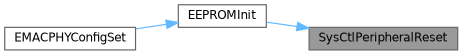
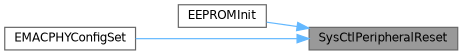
(151, 27) -> (216, 39)
